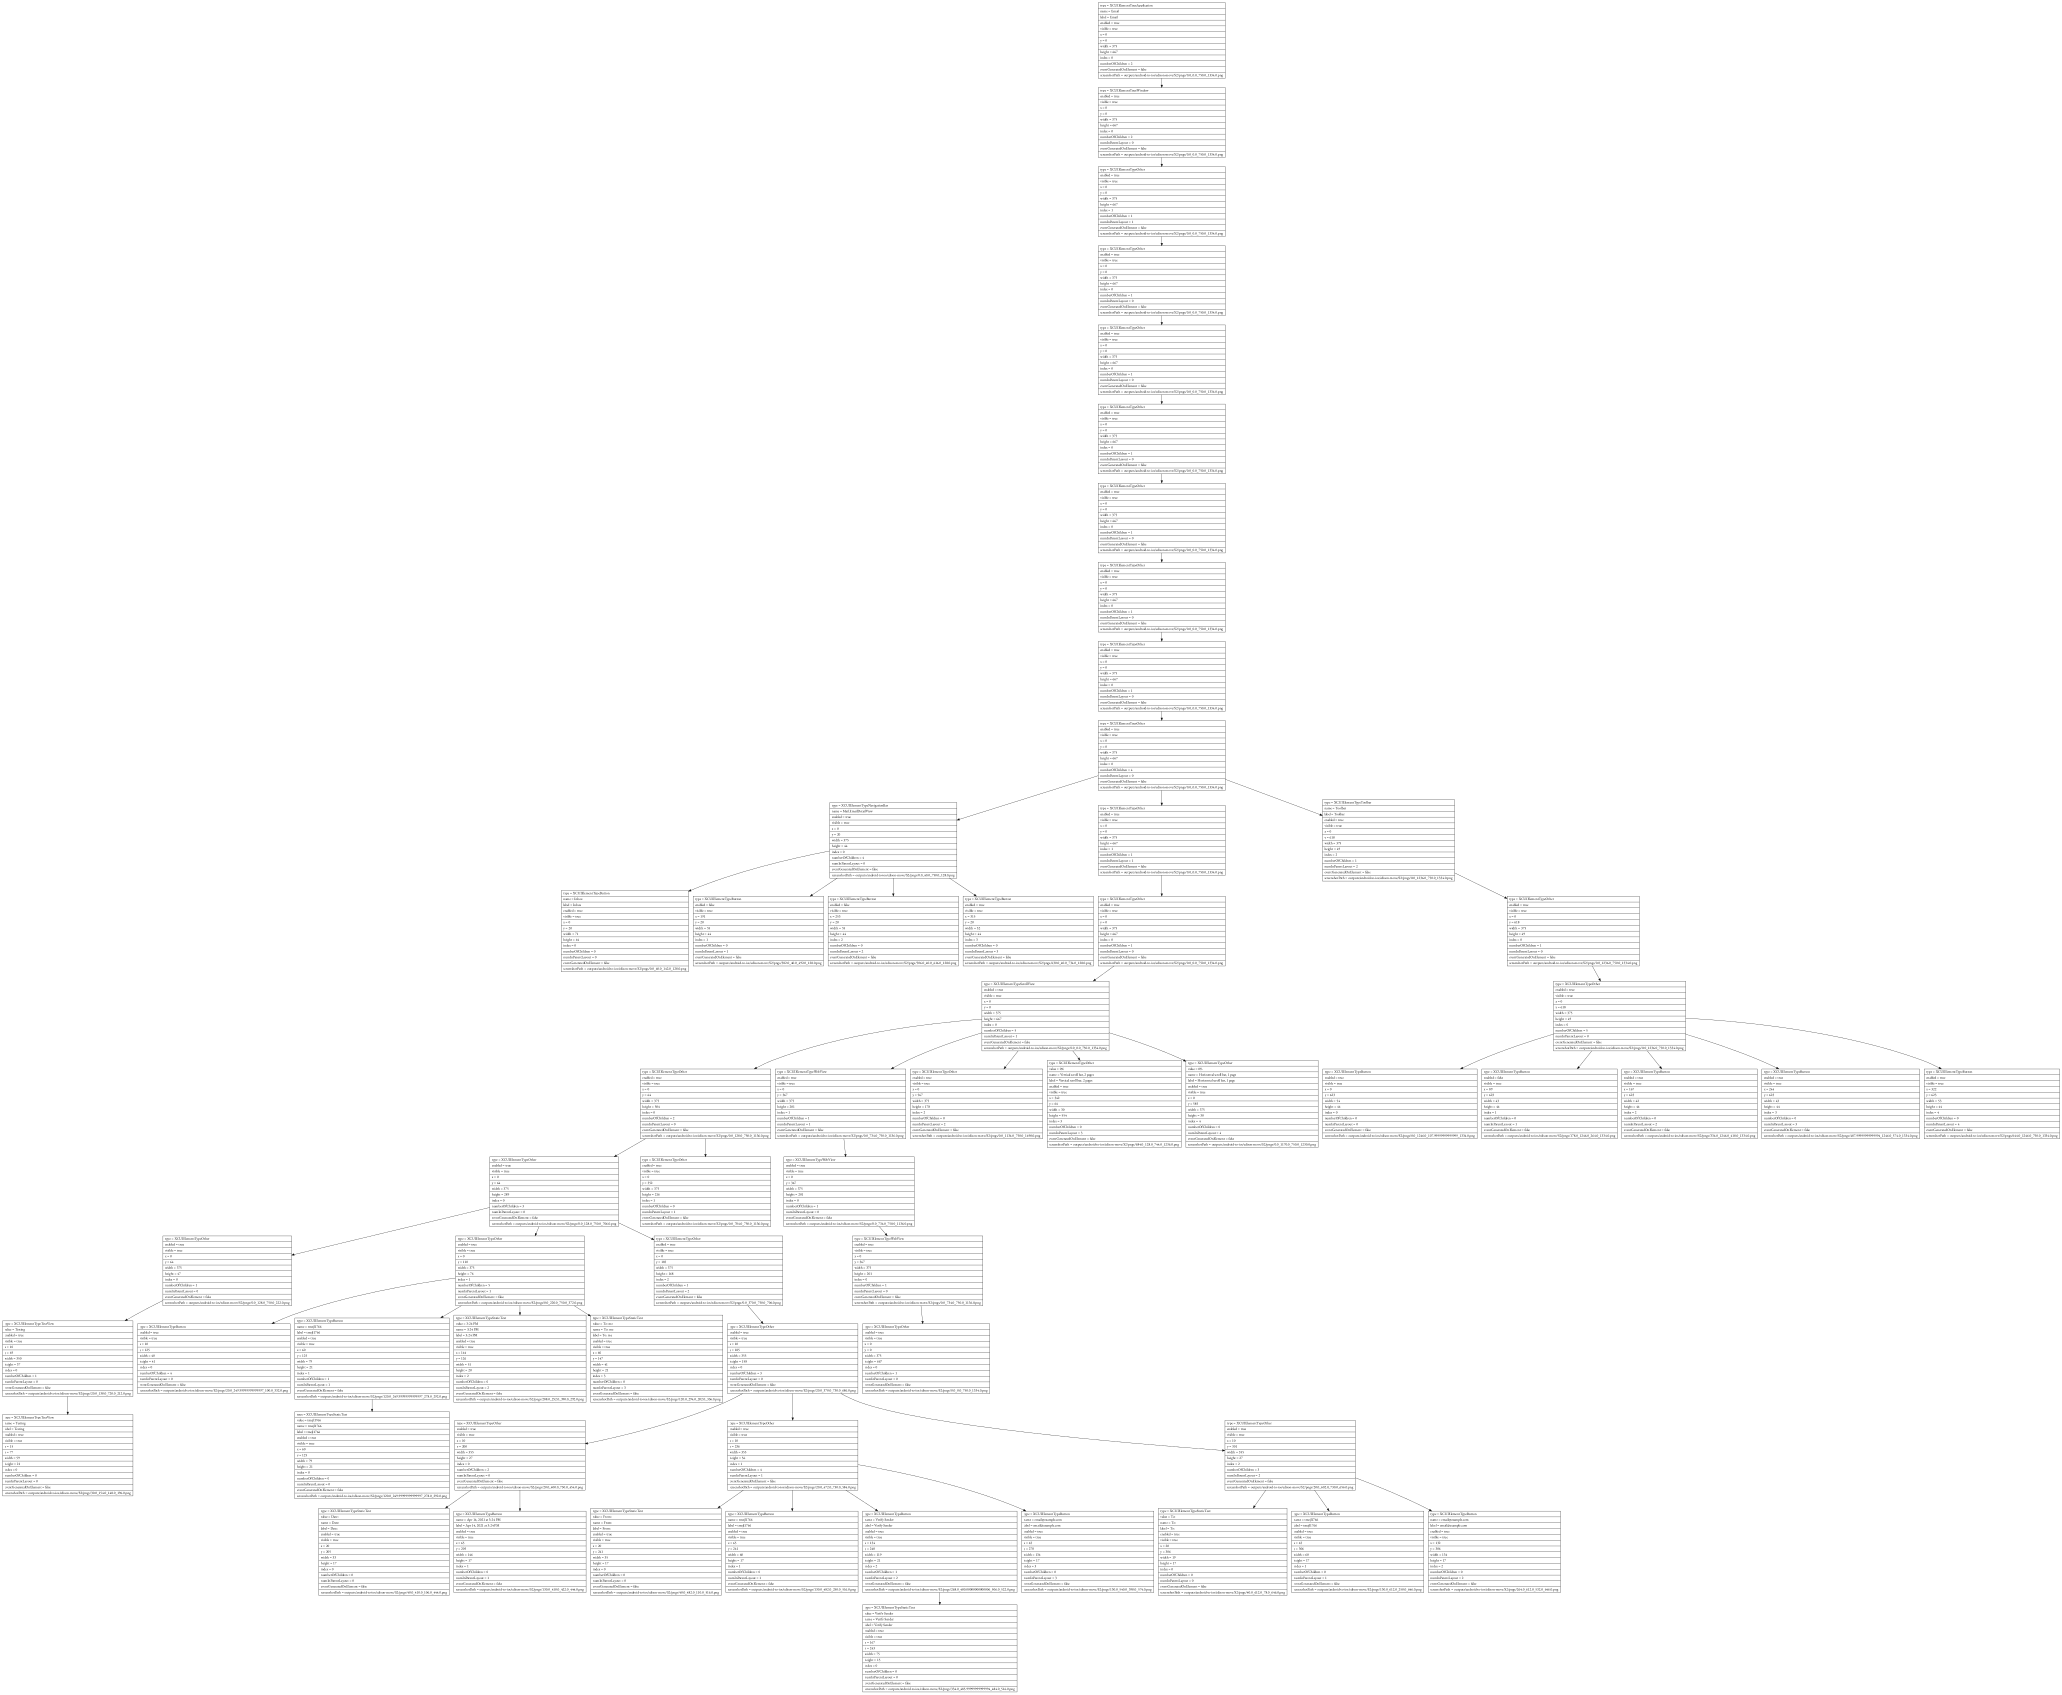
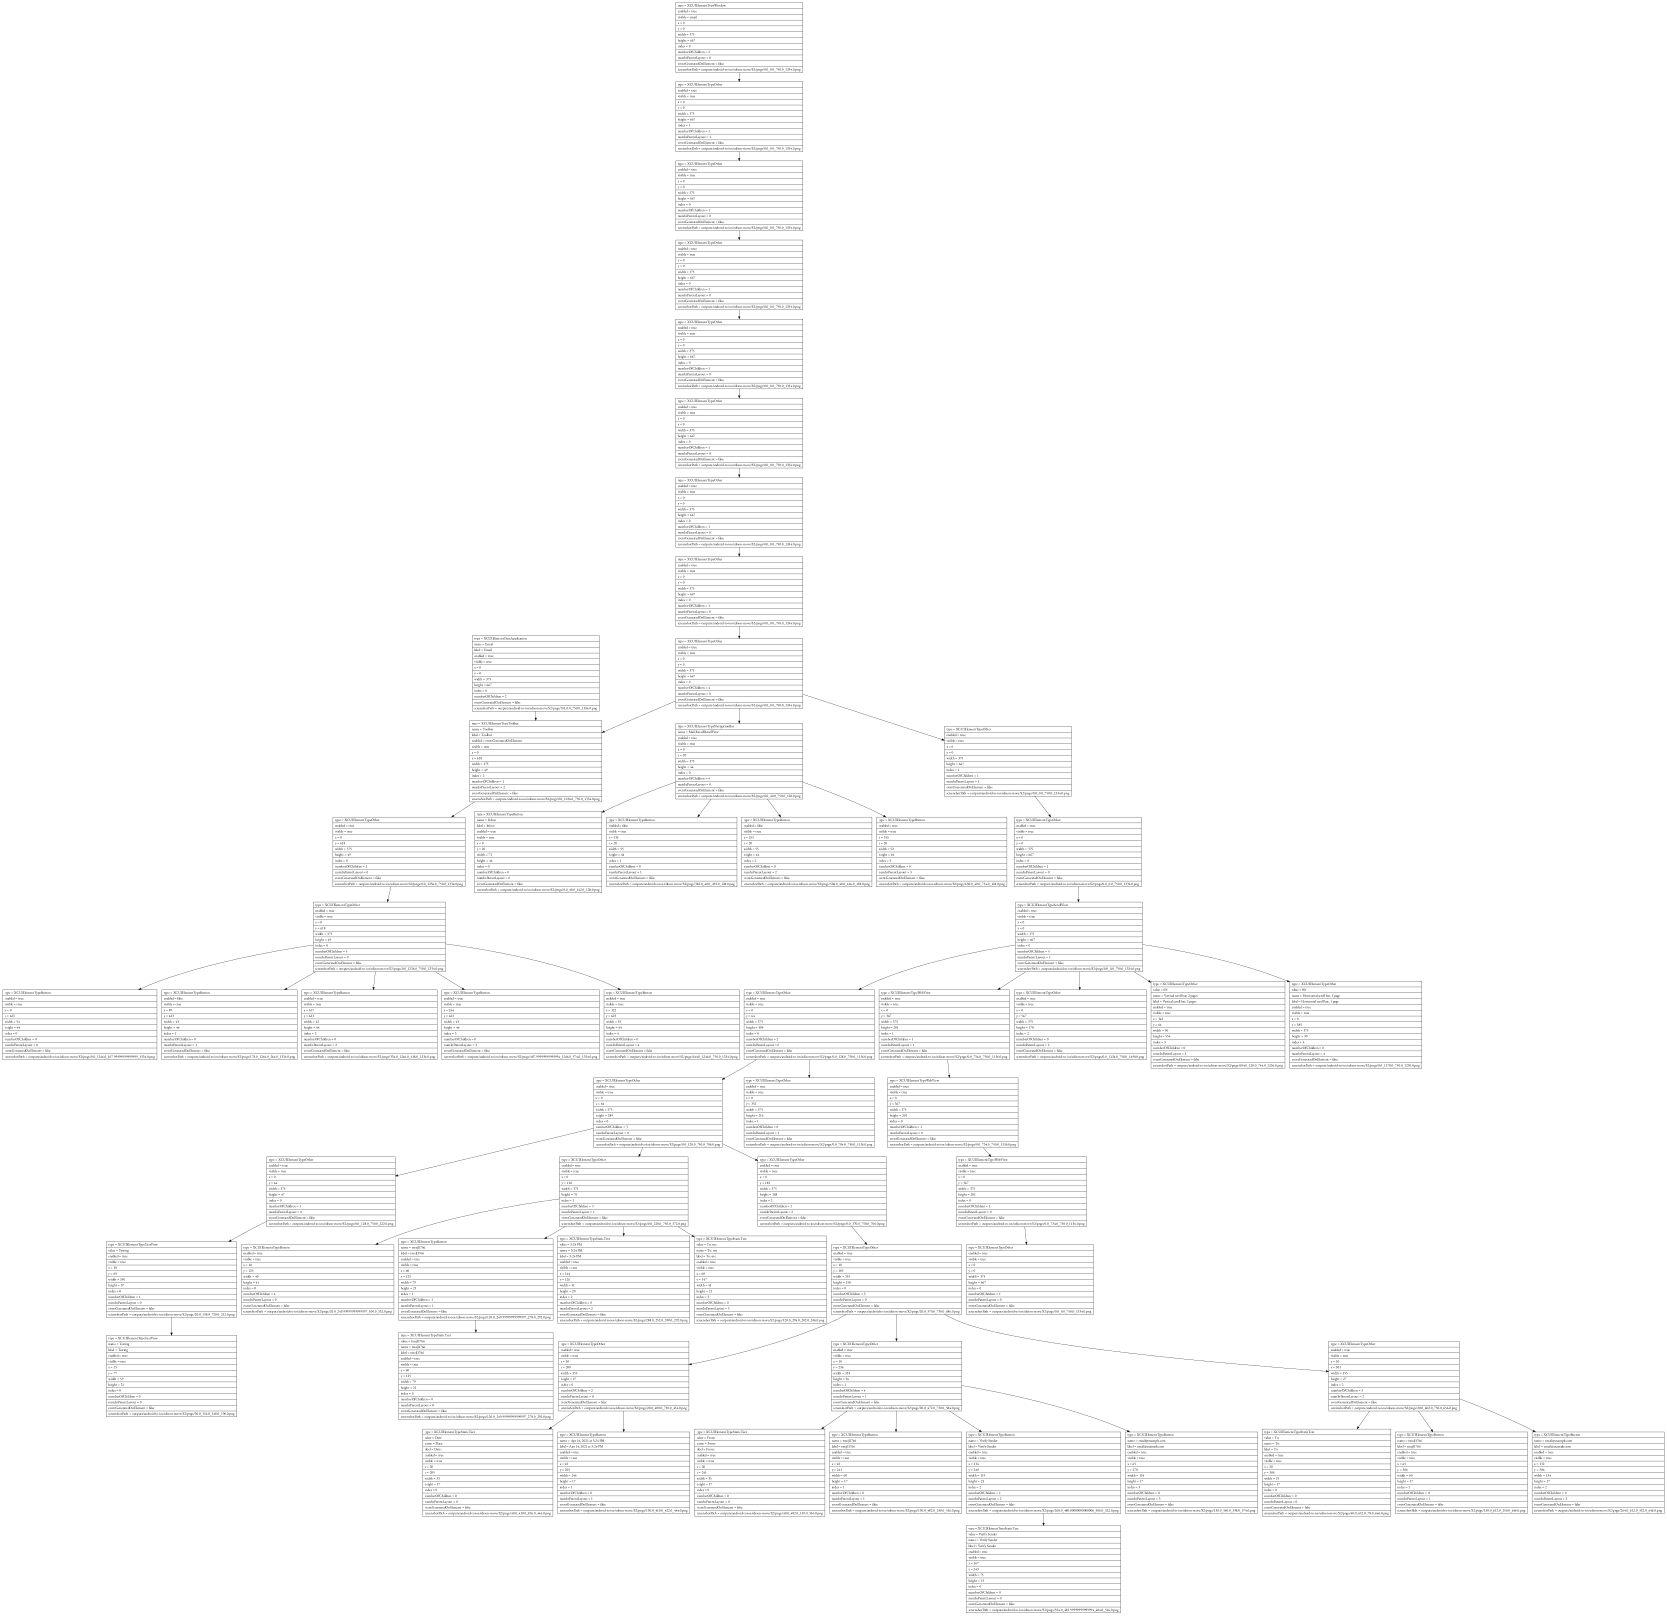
(1162, 82) -> (536, 715)
(1109, 102) -> (687, 17)
(1334, 820) -> (497, 741)
